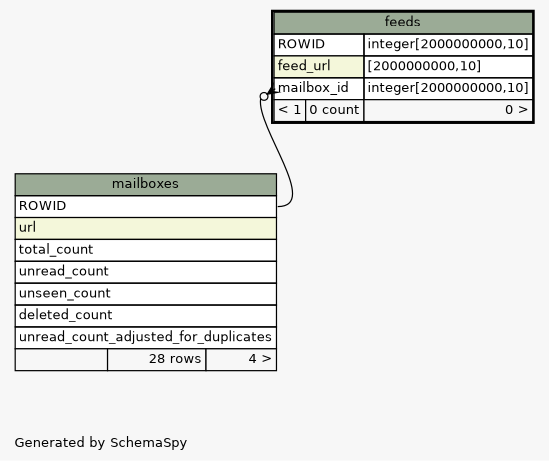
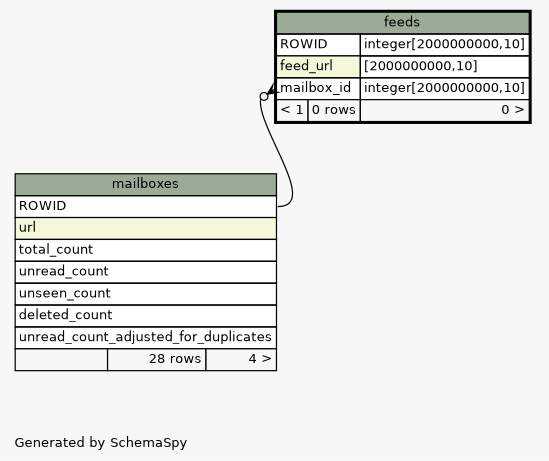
(335, 110) -> (334, 110)
